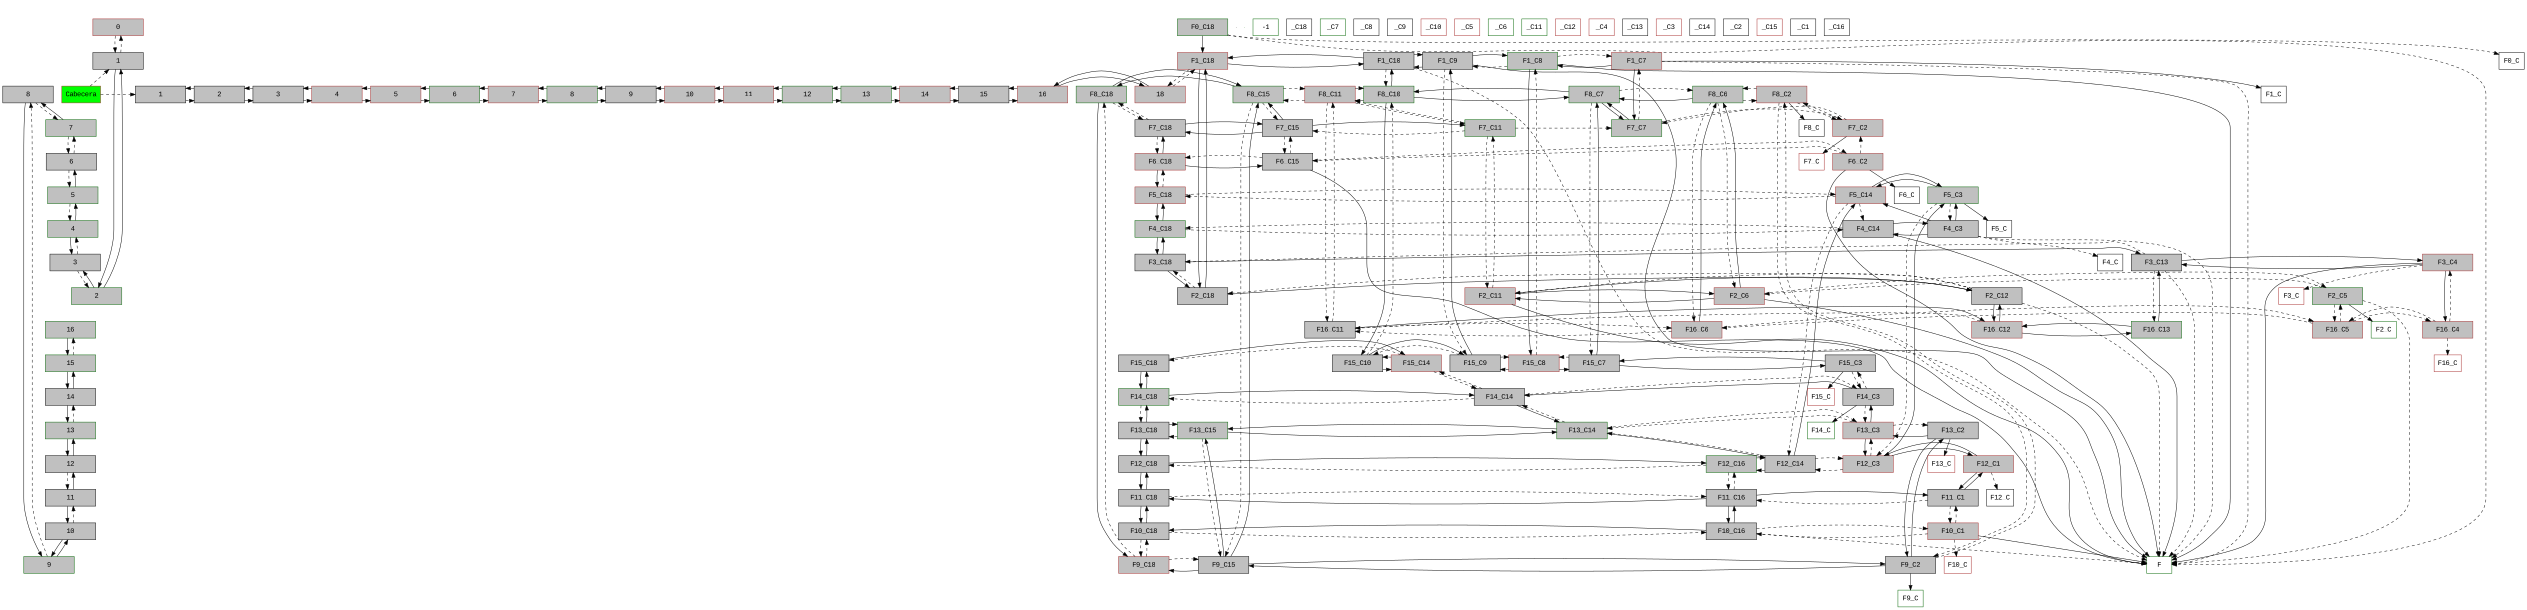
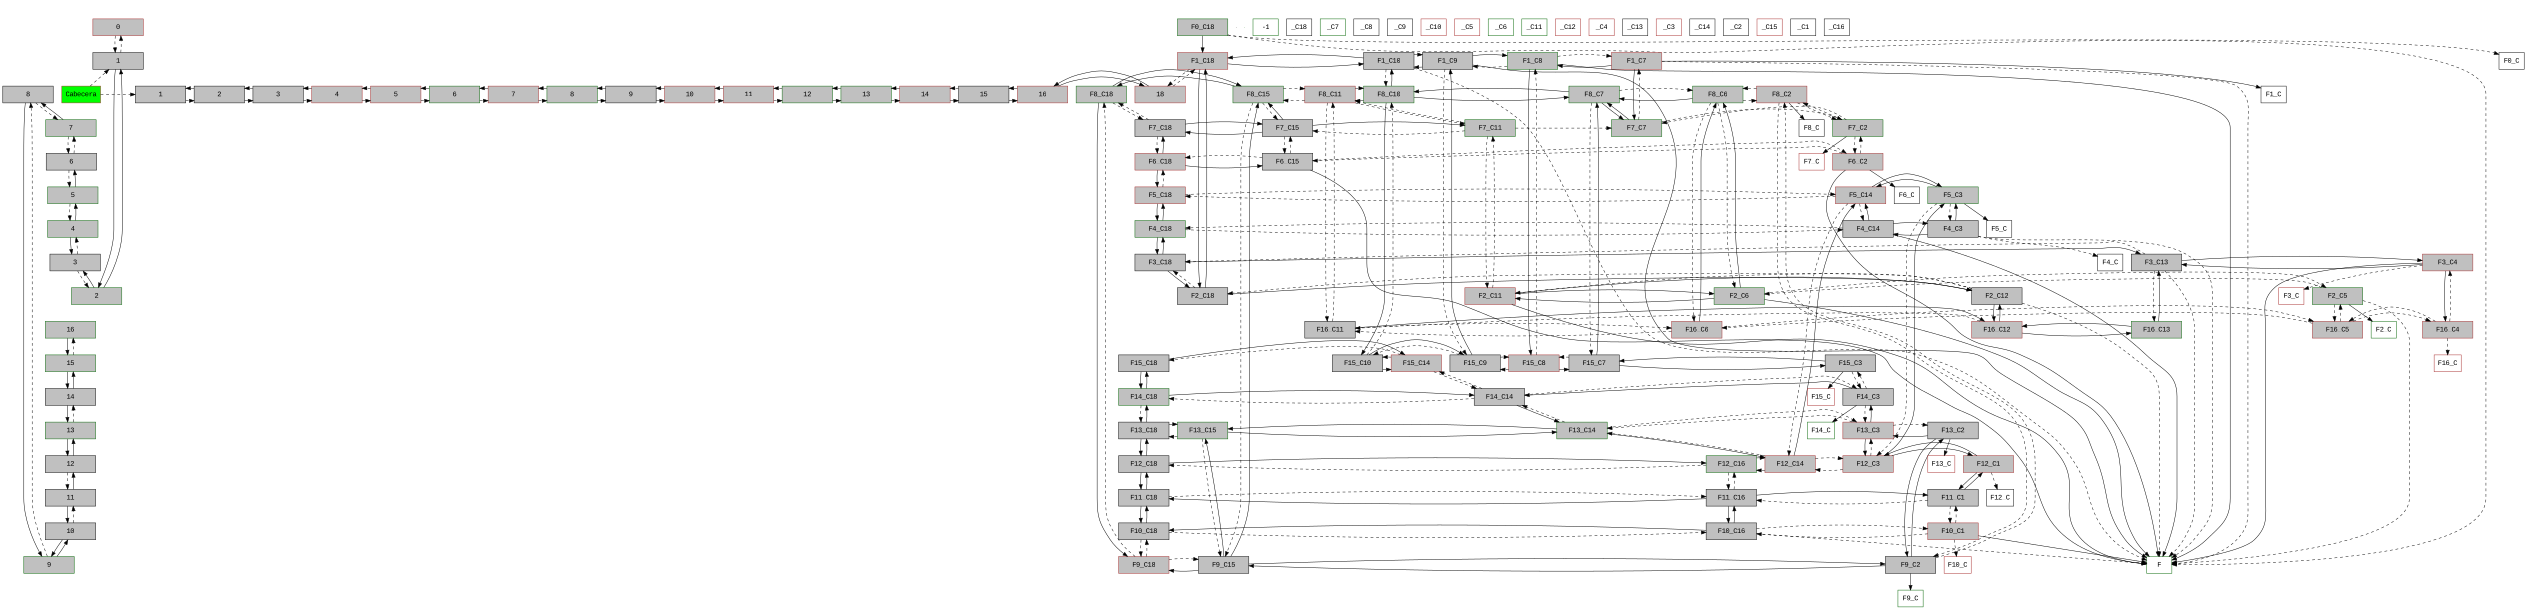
(1858, 128) -> (1858, 128)
none -> (1855, 143)
(1909, 213) -> (1868, 214)
(1739, 296) -> (1739, 296)
(1790, 464) -> (1790, 464)
